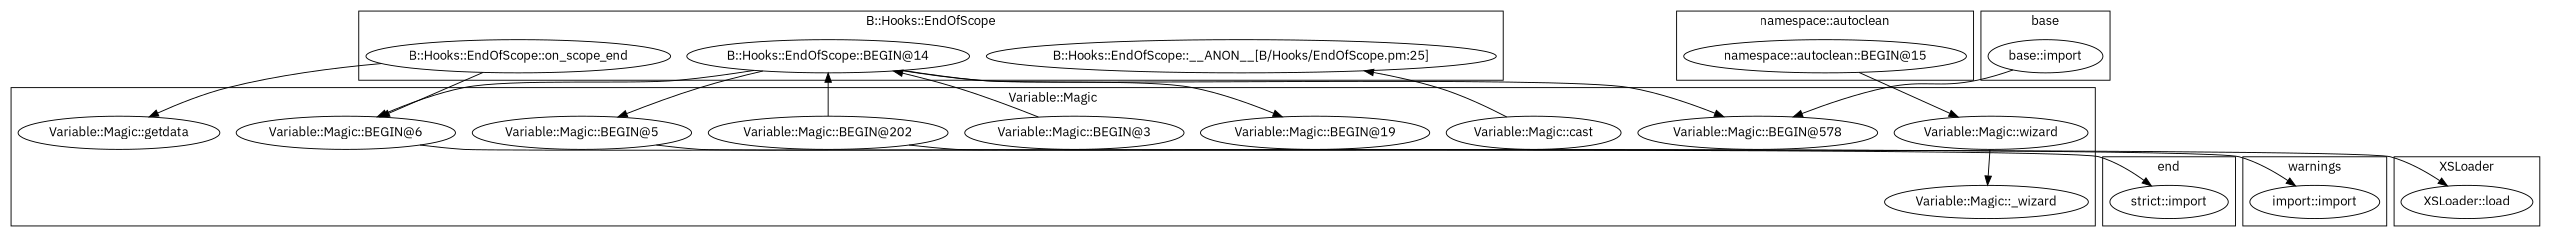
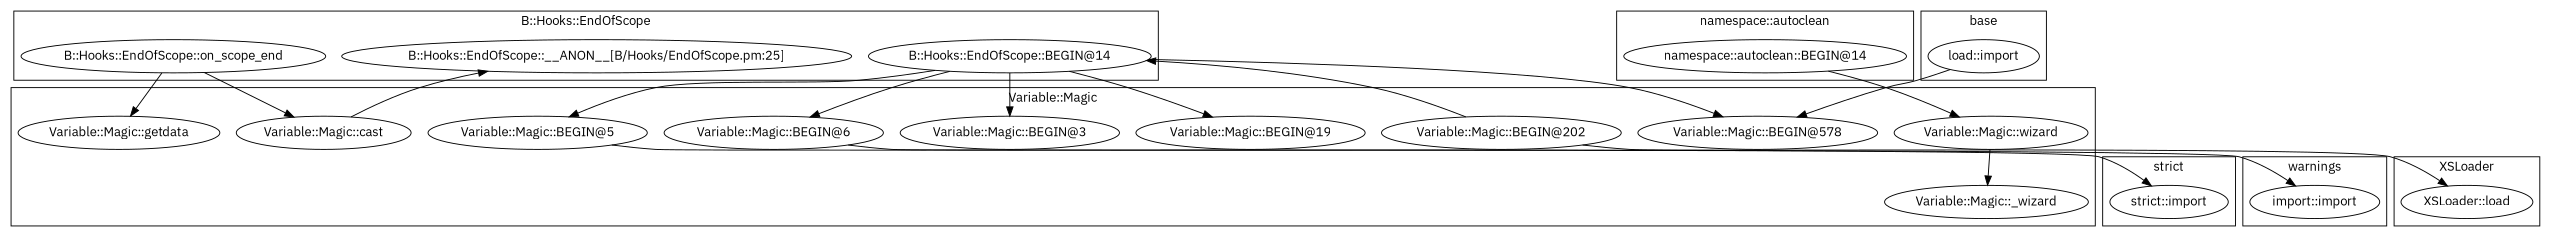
(1825, 56) -> (1765, 56)
(2045, 56) -> (1984, 56)
(436, 93) -> (247, 94)
(975, 94) -> (1010, 93)
(2169, 167) -> (2169, 167)
